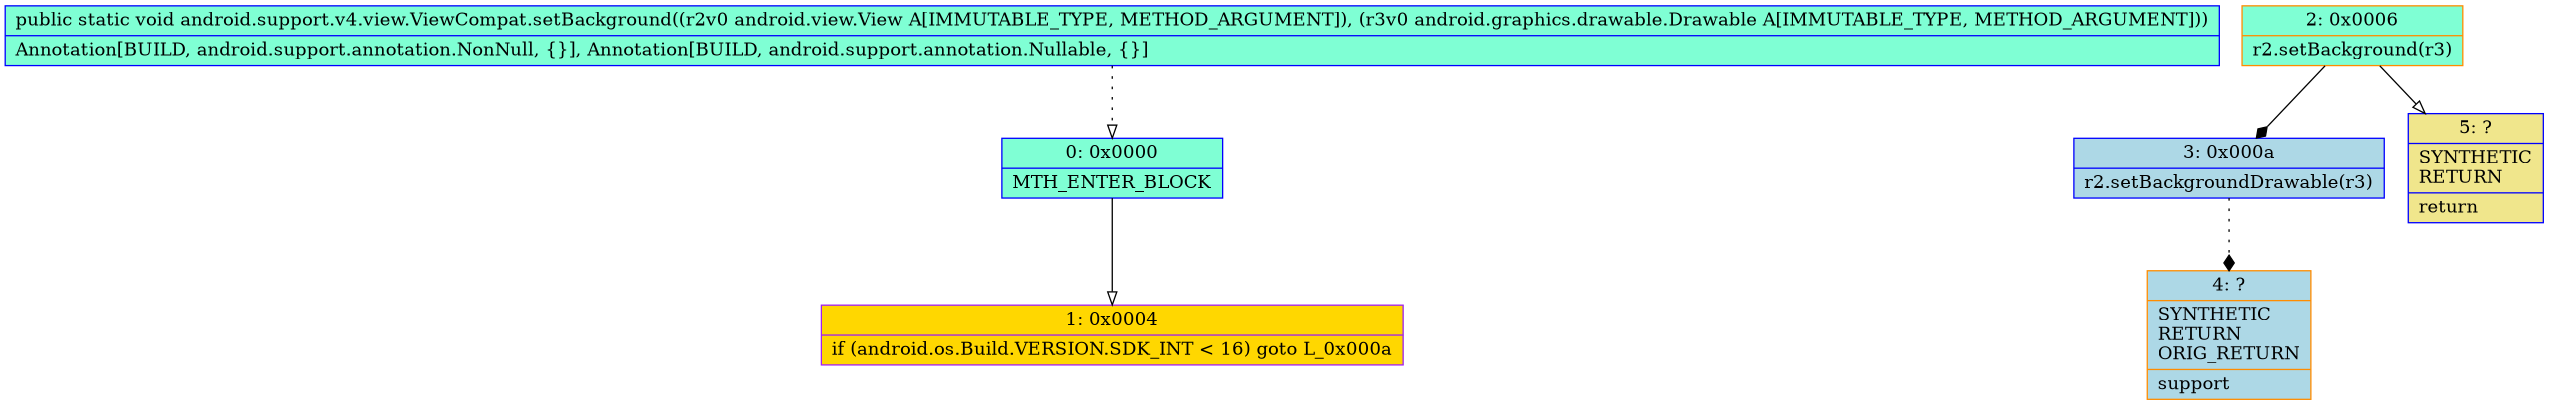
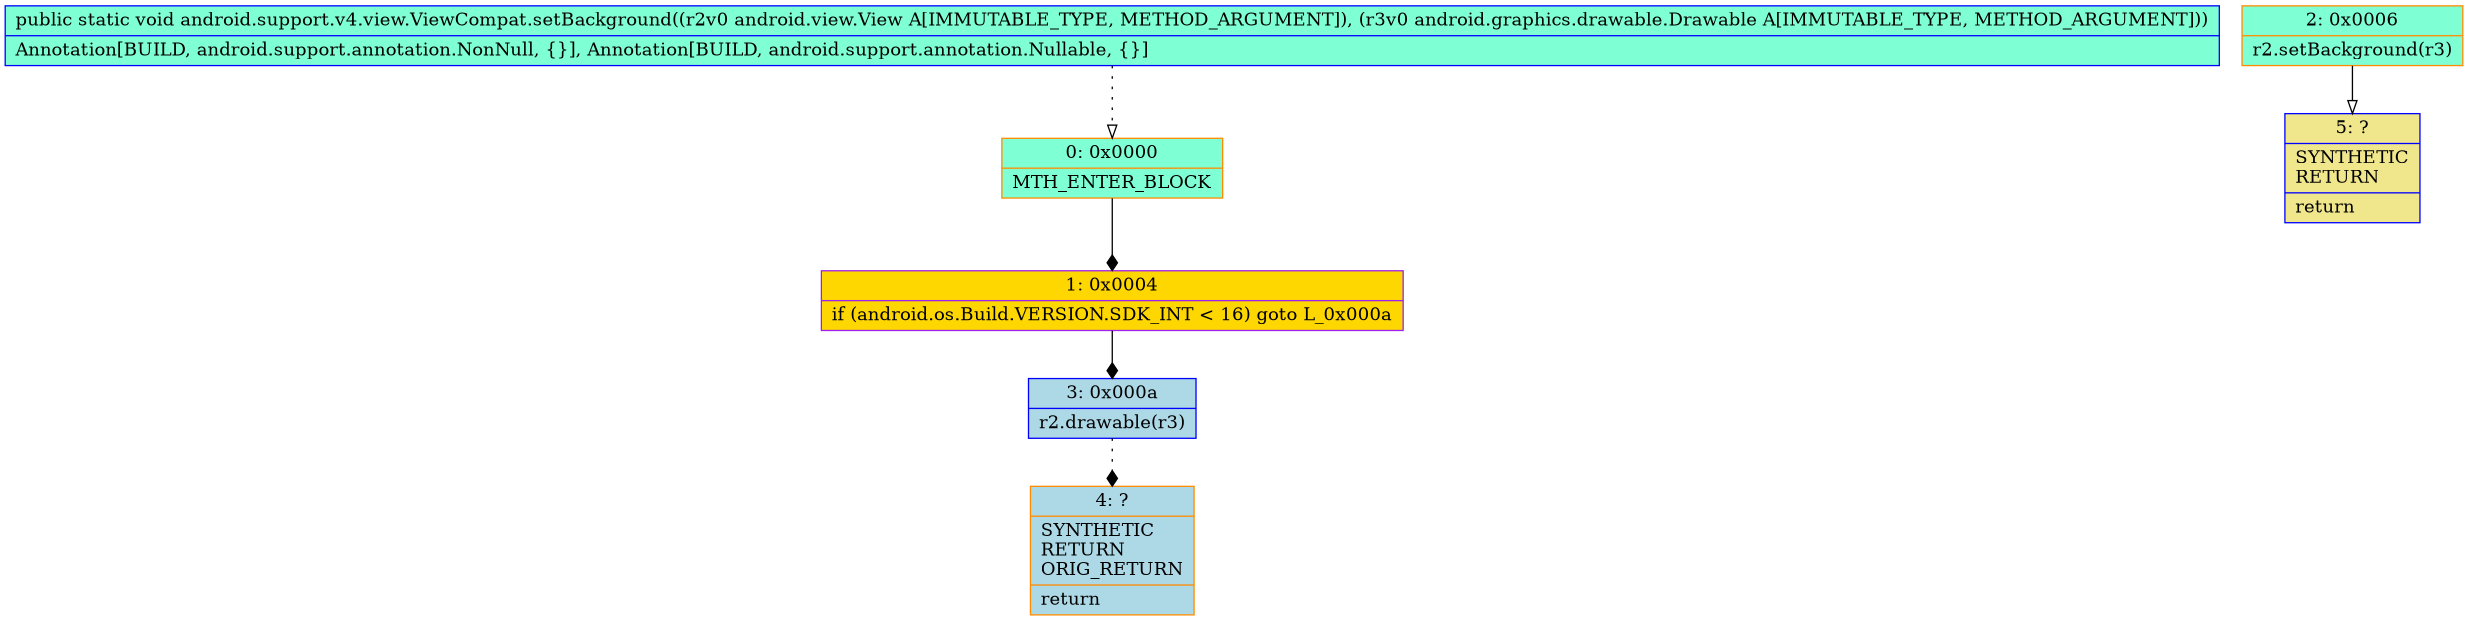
(2296, 96) -> (1112, 347)
(1112, 168) -> (1112, 168)
(2229, 182) -> (1112, 423)
(1112, 245) -> (1112, 227)
(2194, 384) -> (1071, 599)
